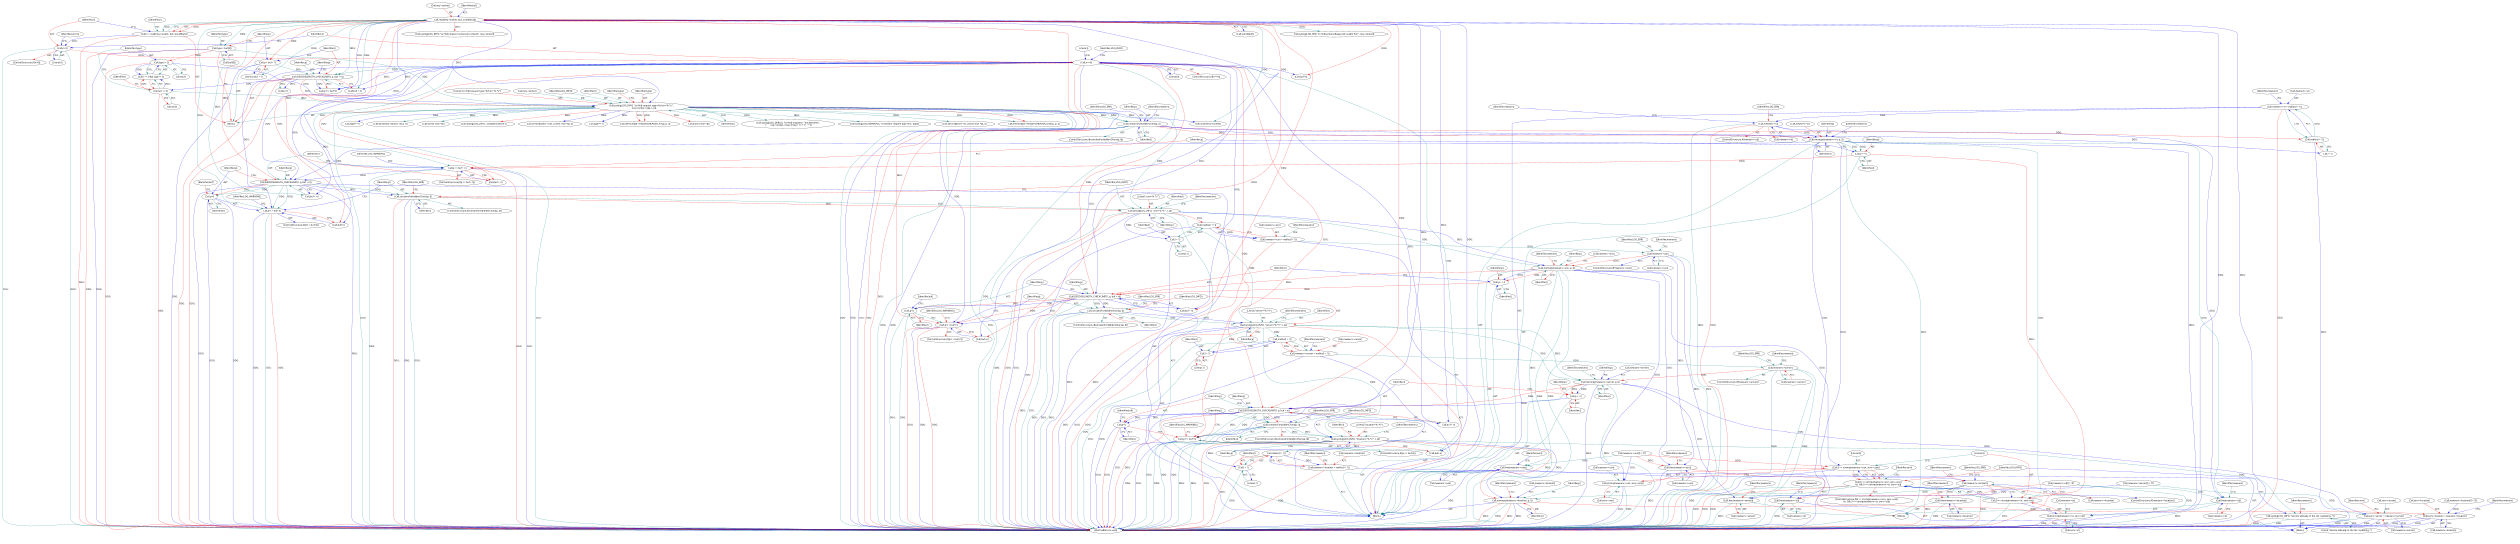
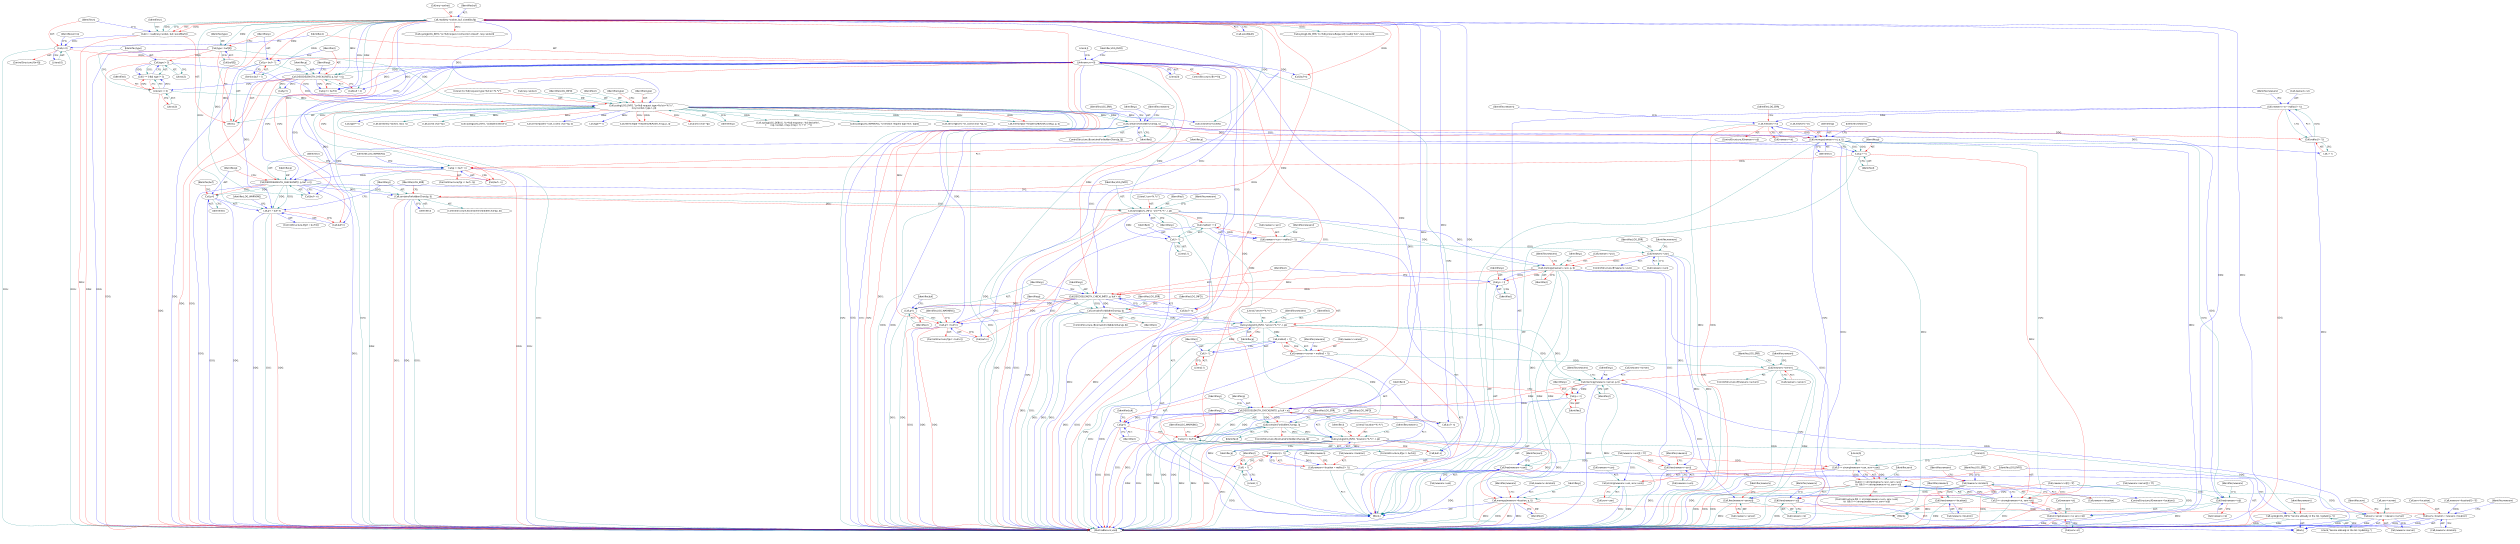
(1086, 63) -> (1086, 63)
(1659, 355) -> none
(1230, 520) -> none
